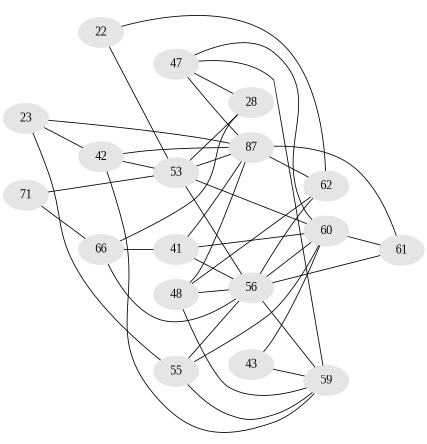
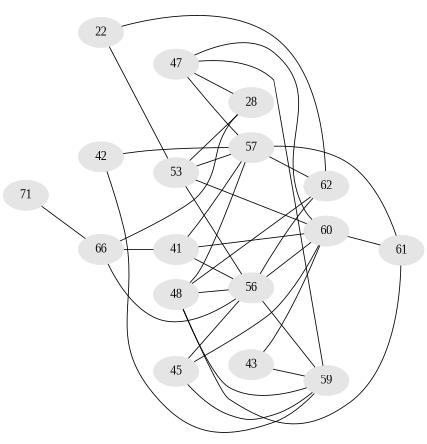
(26, 118) -> none
(251, 148) -> (251, 148)
(139, 165) -> none
(101, 184) -> none
(326, 269) -> (314, 421)
(176, 371) -> (176, 371)
